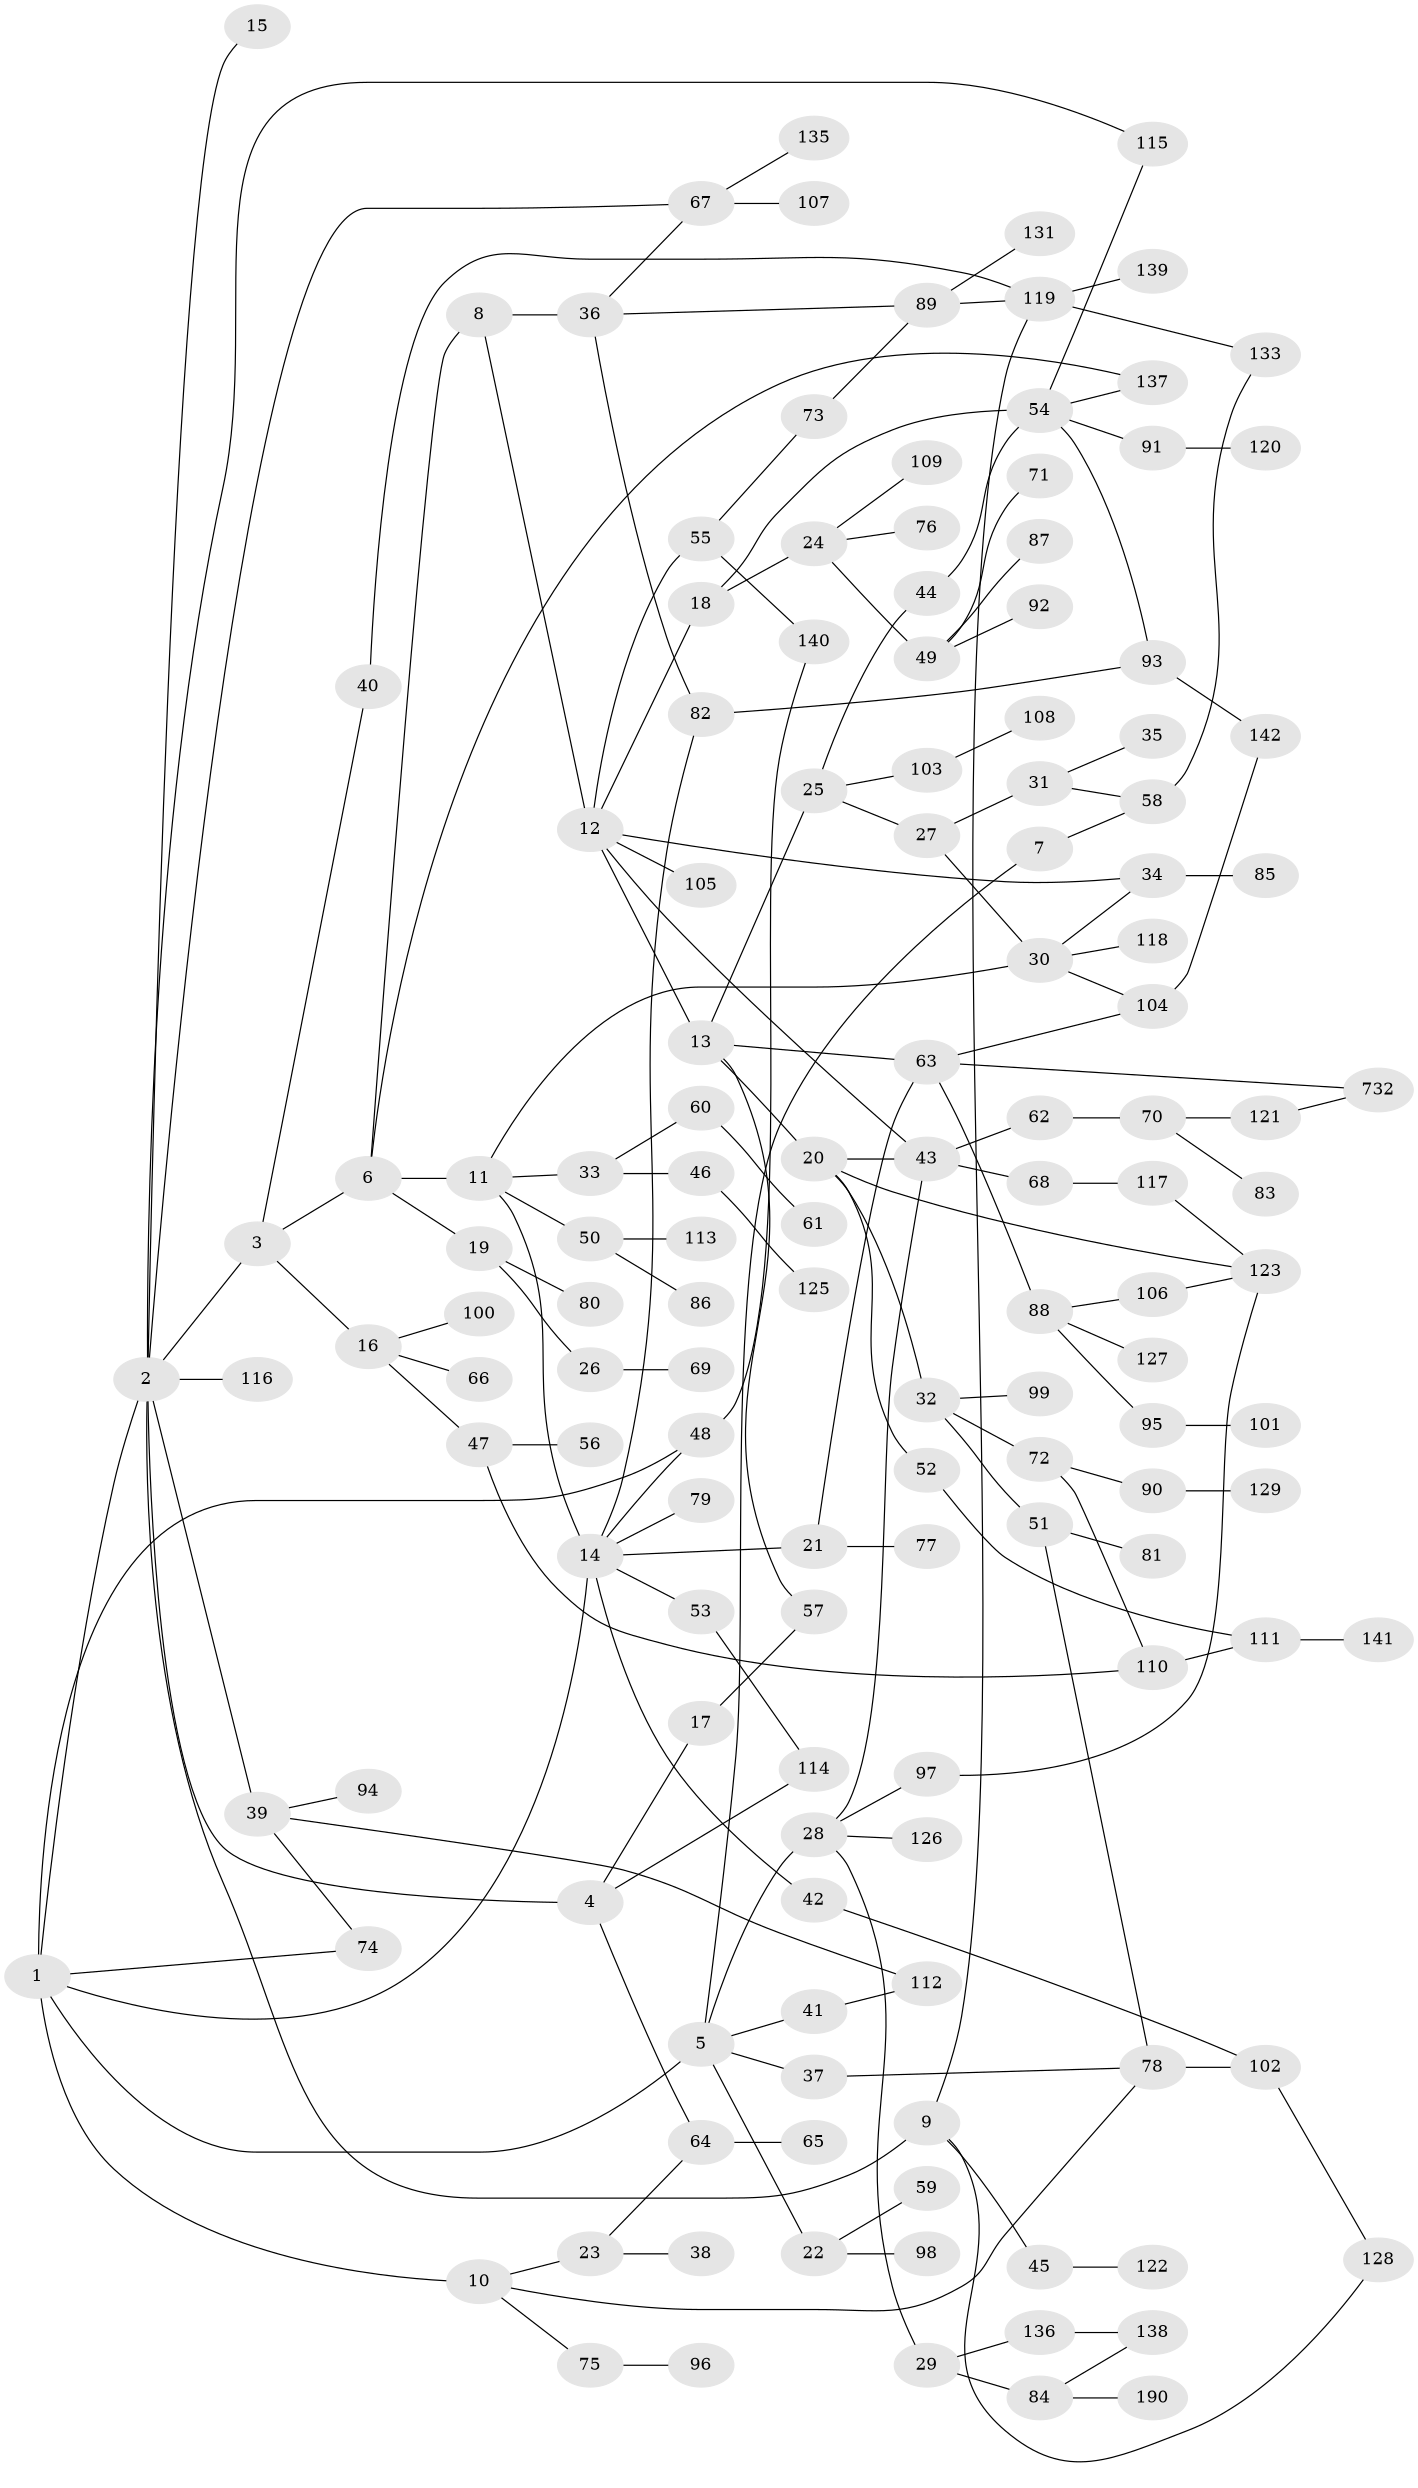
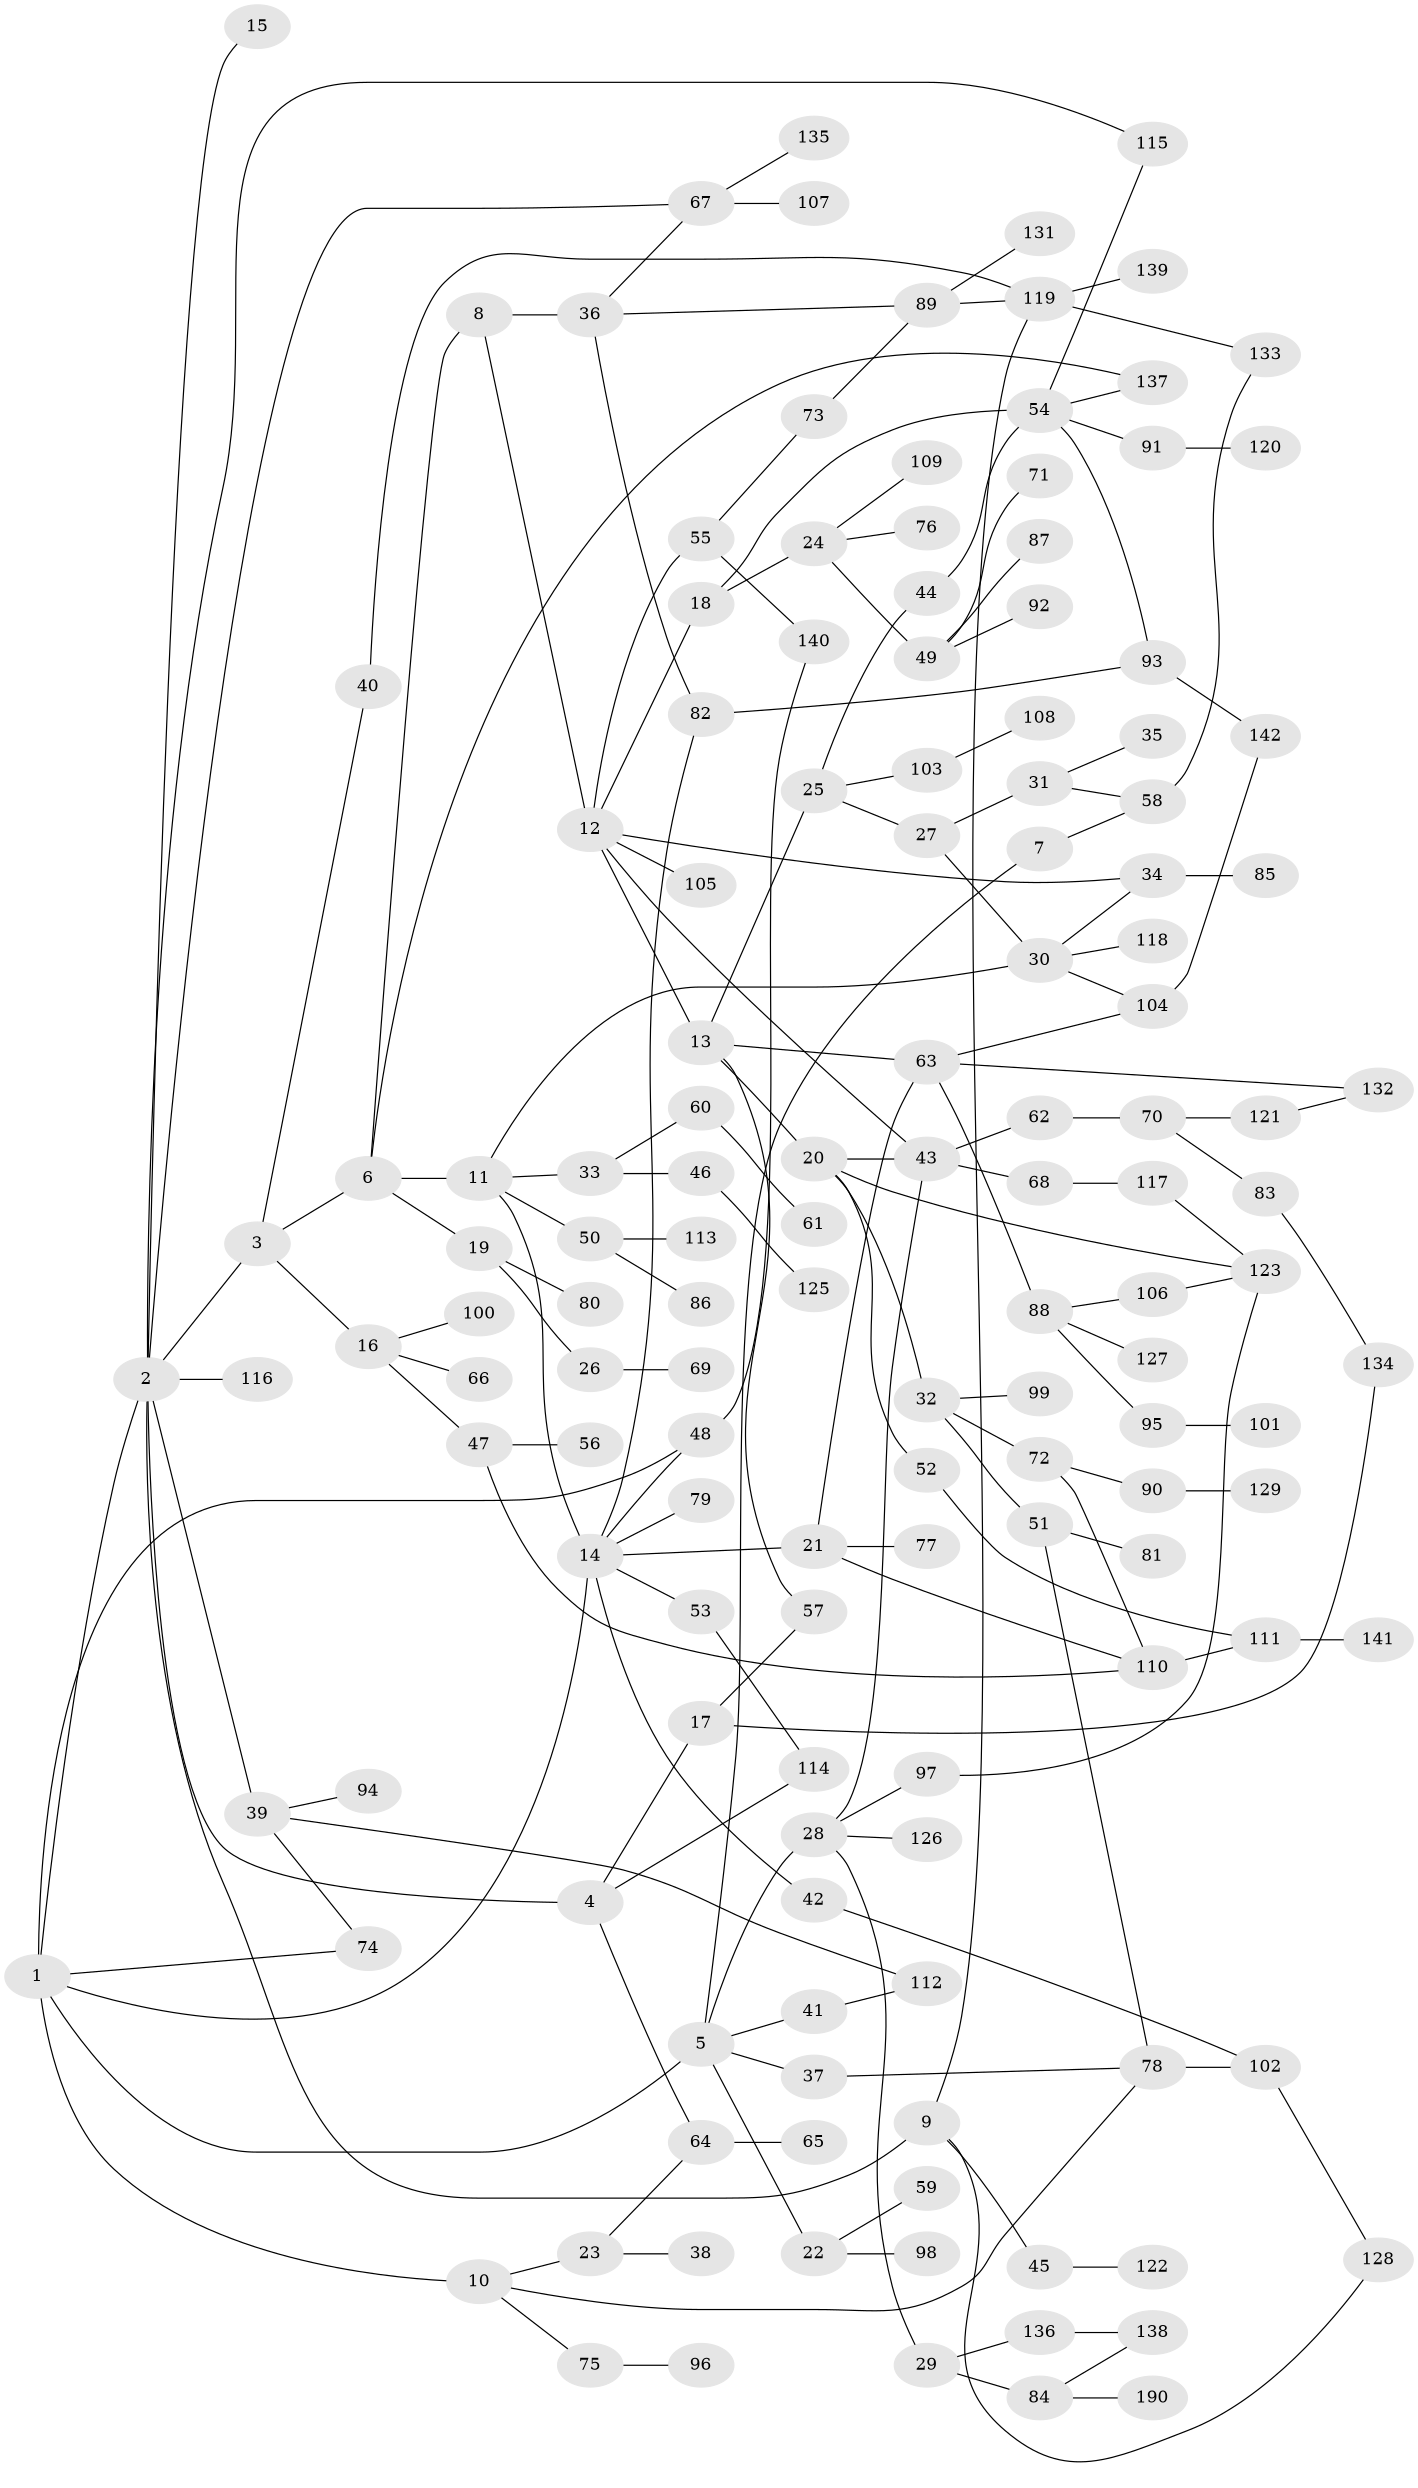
(1378, 1090) -> (1378, 1090)
none -> (1378, 1365)
none -> (973, 1609)
